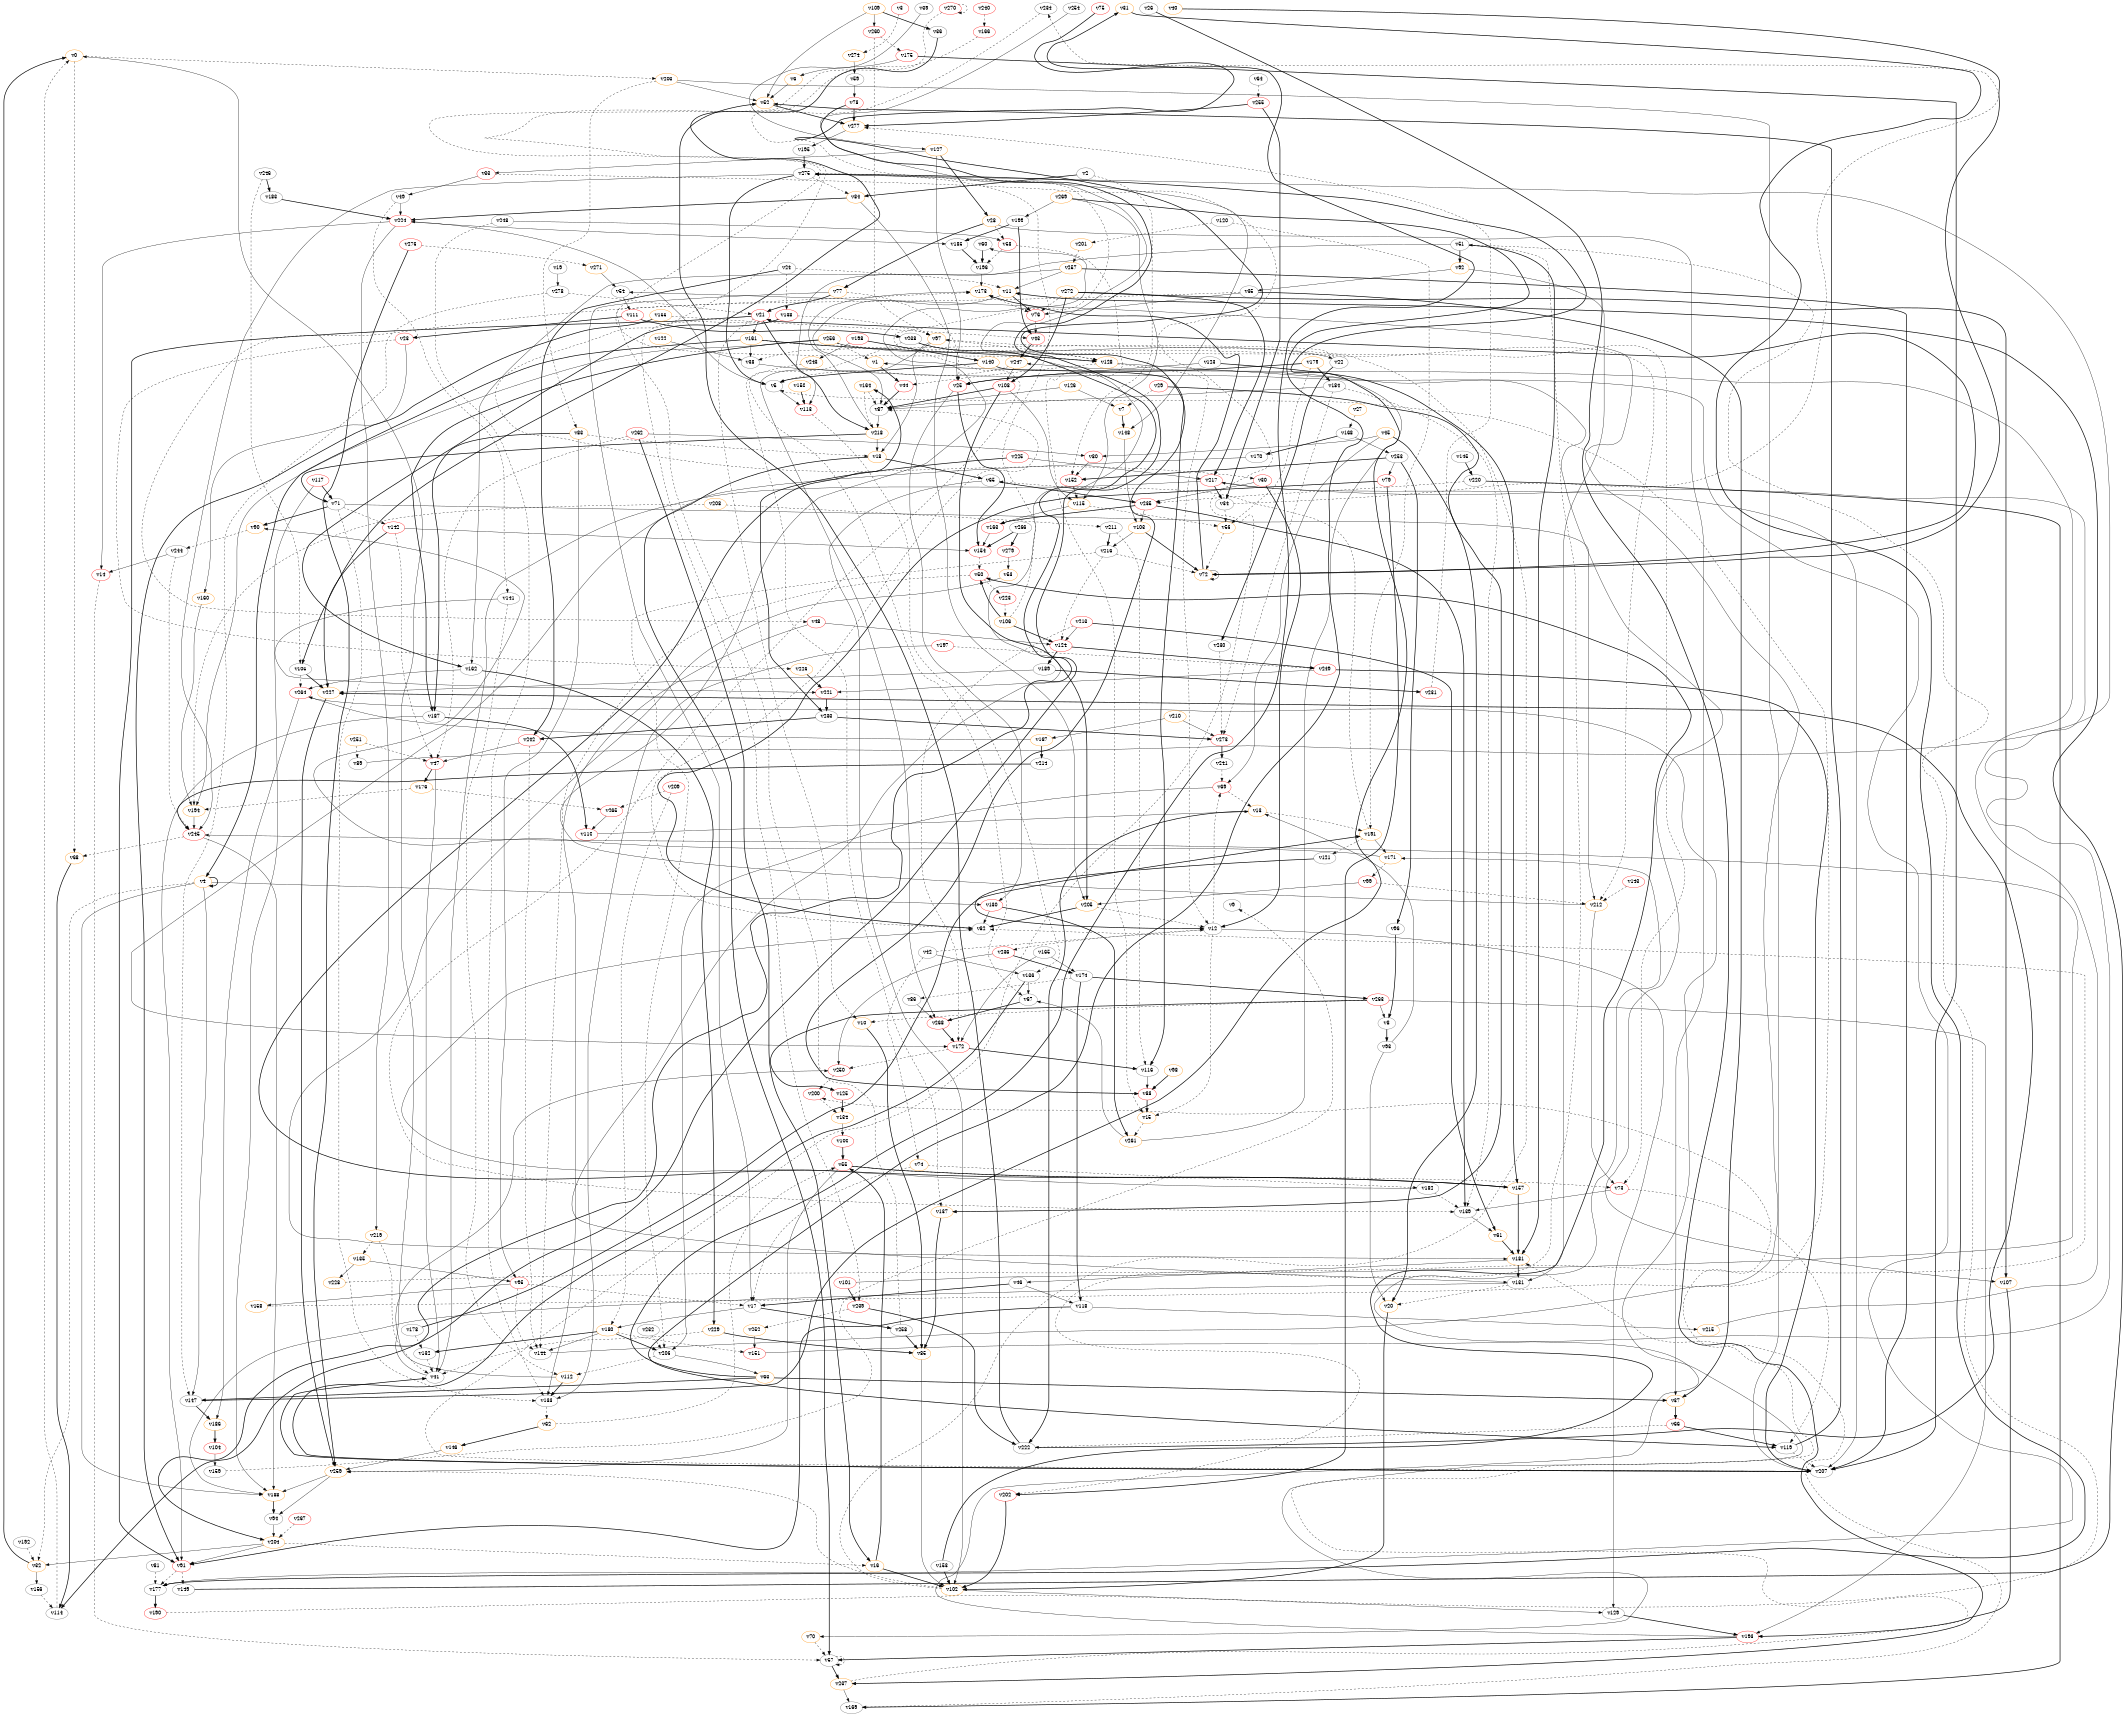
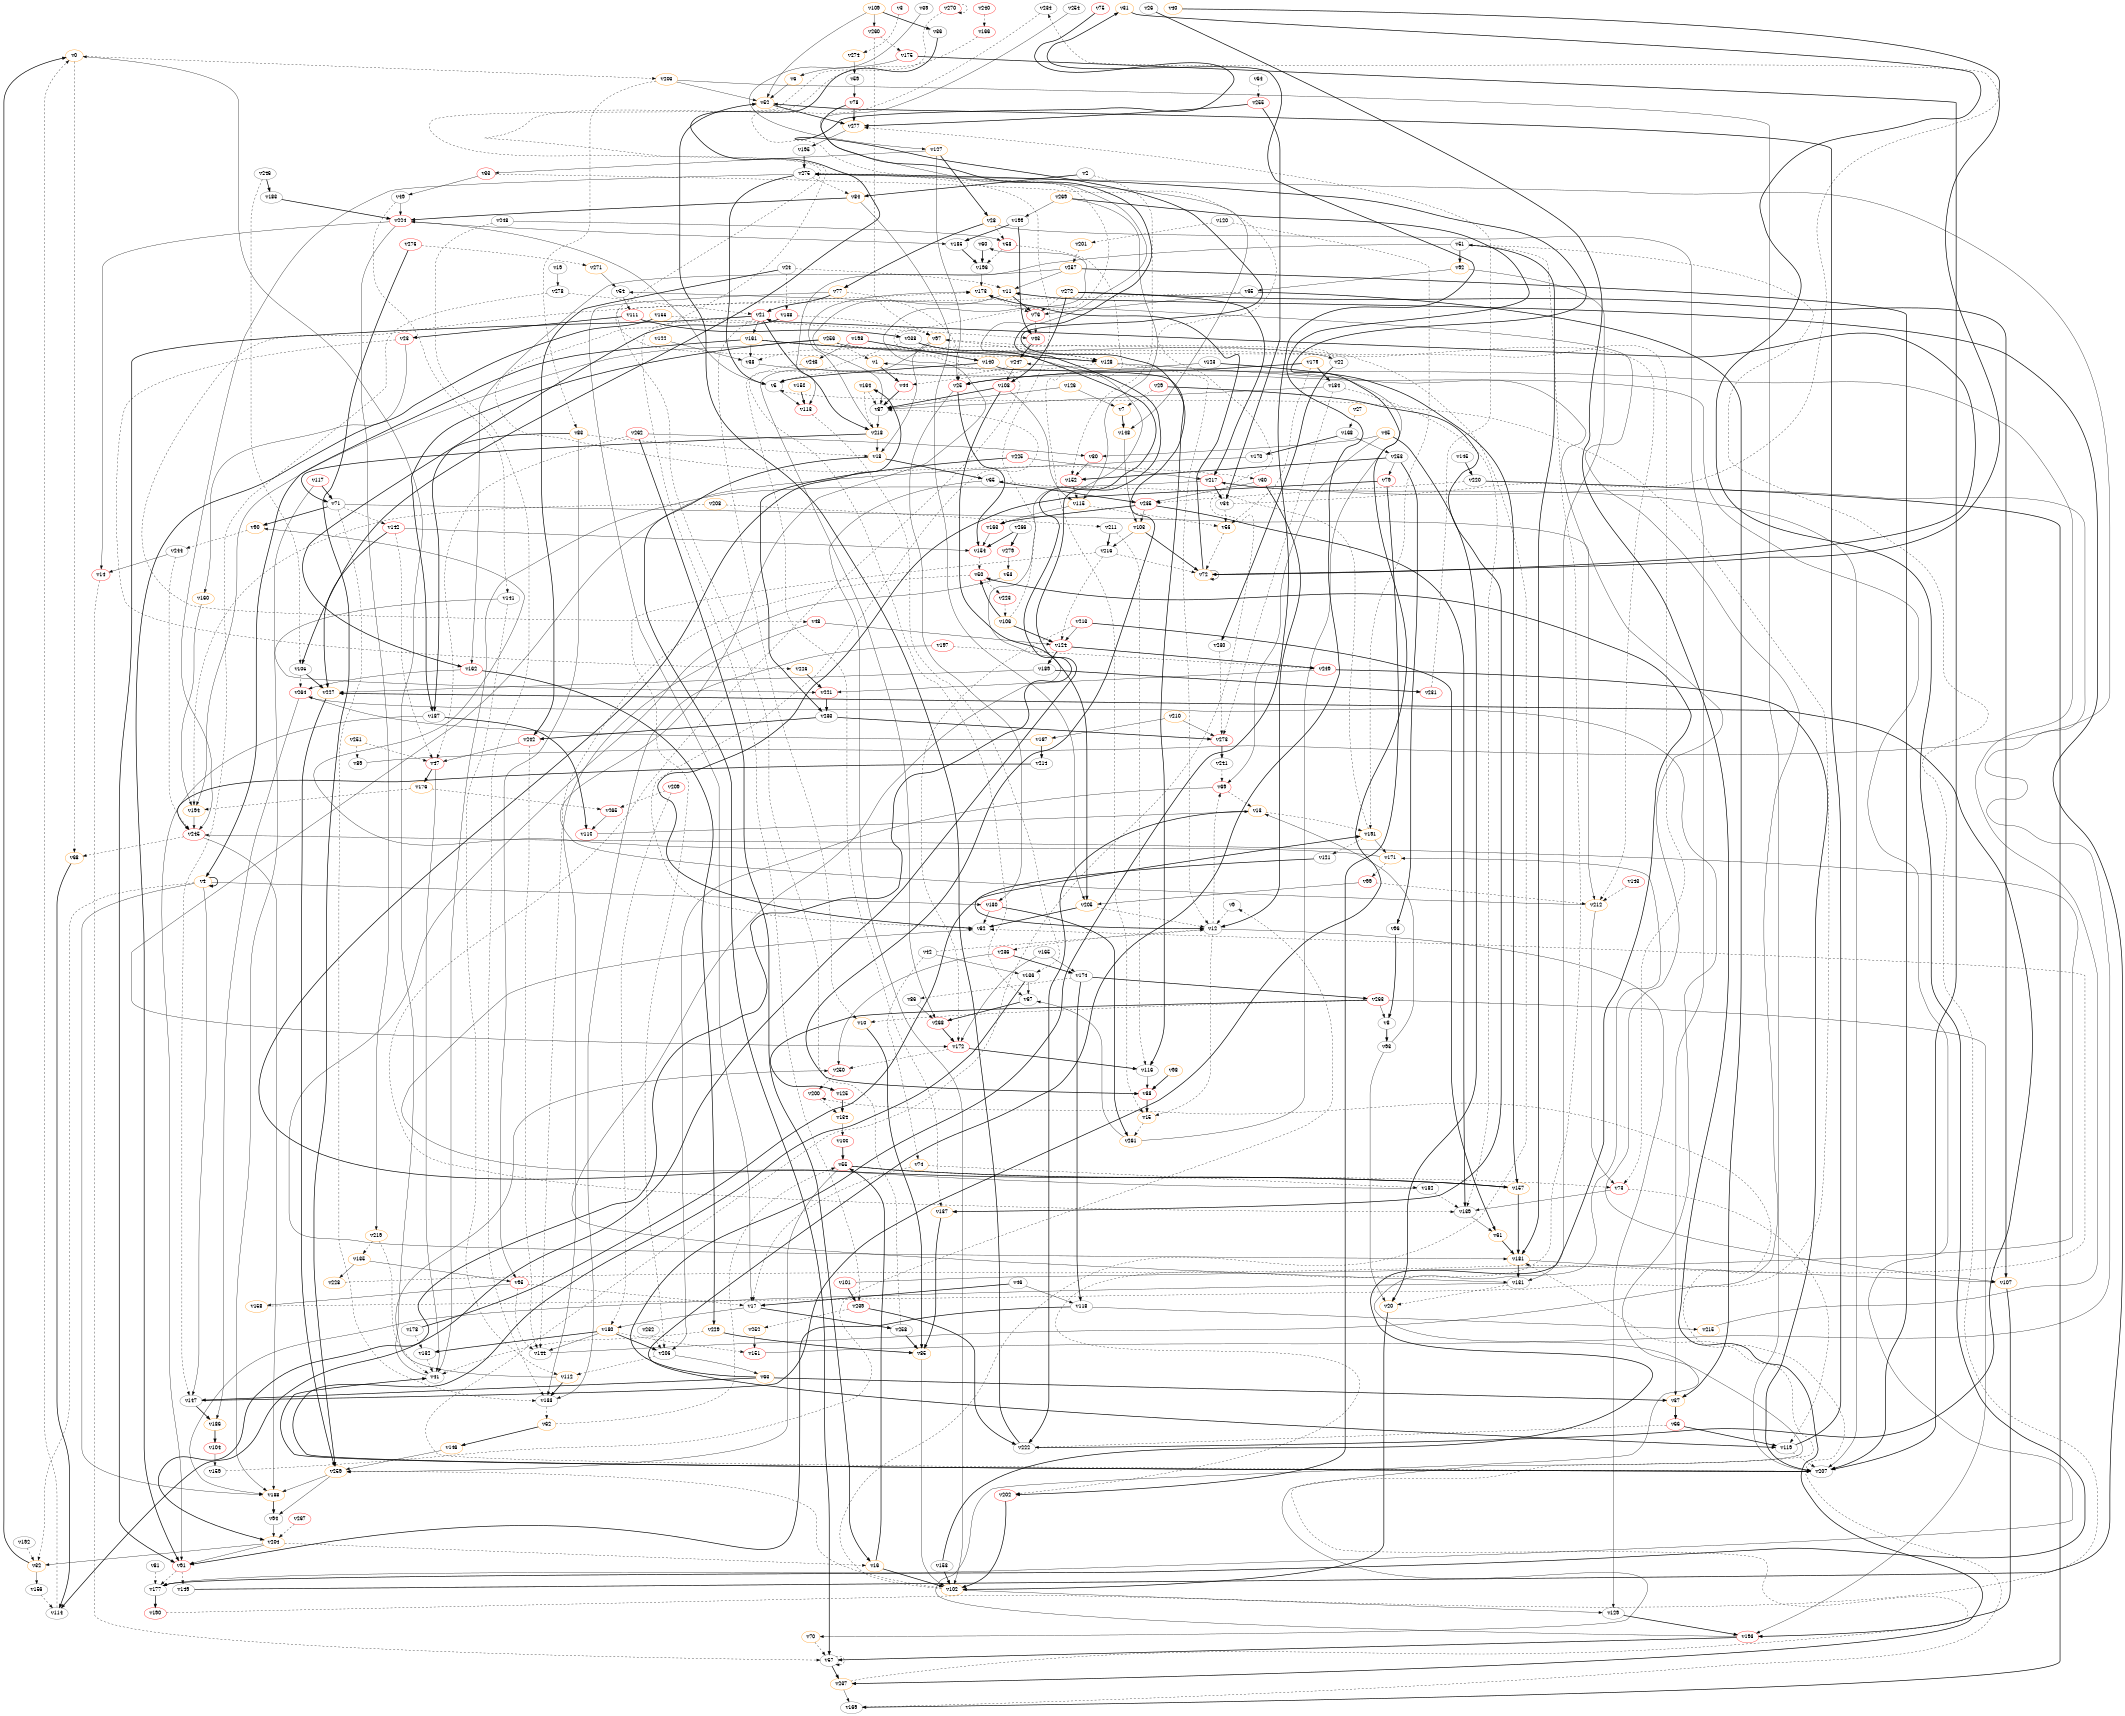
(471, 669) -> (471, 669)
none -> (1224, 916)
(1328, 1268) -> (1818, 1275)
